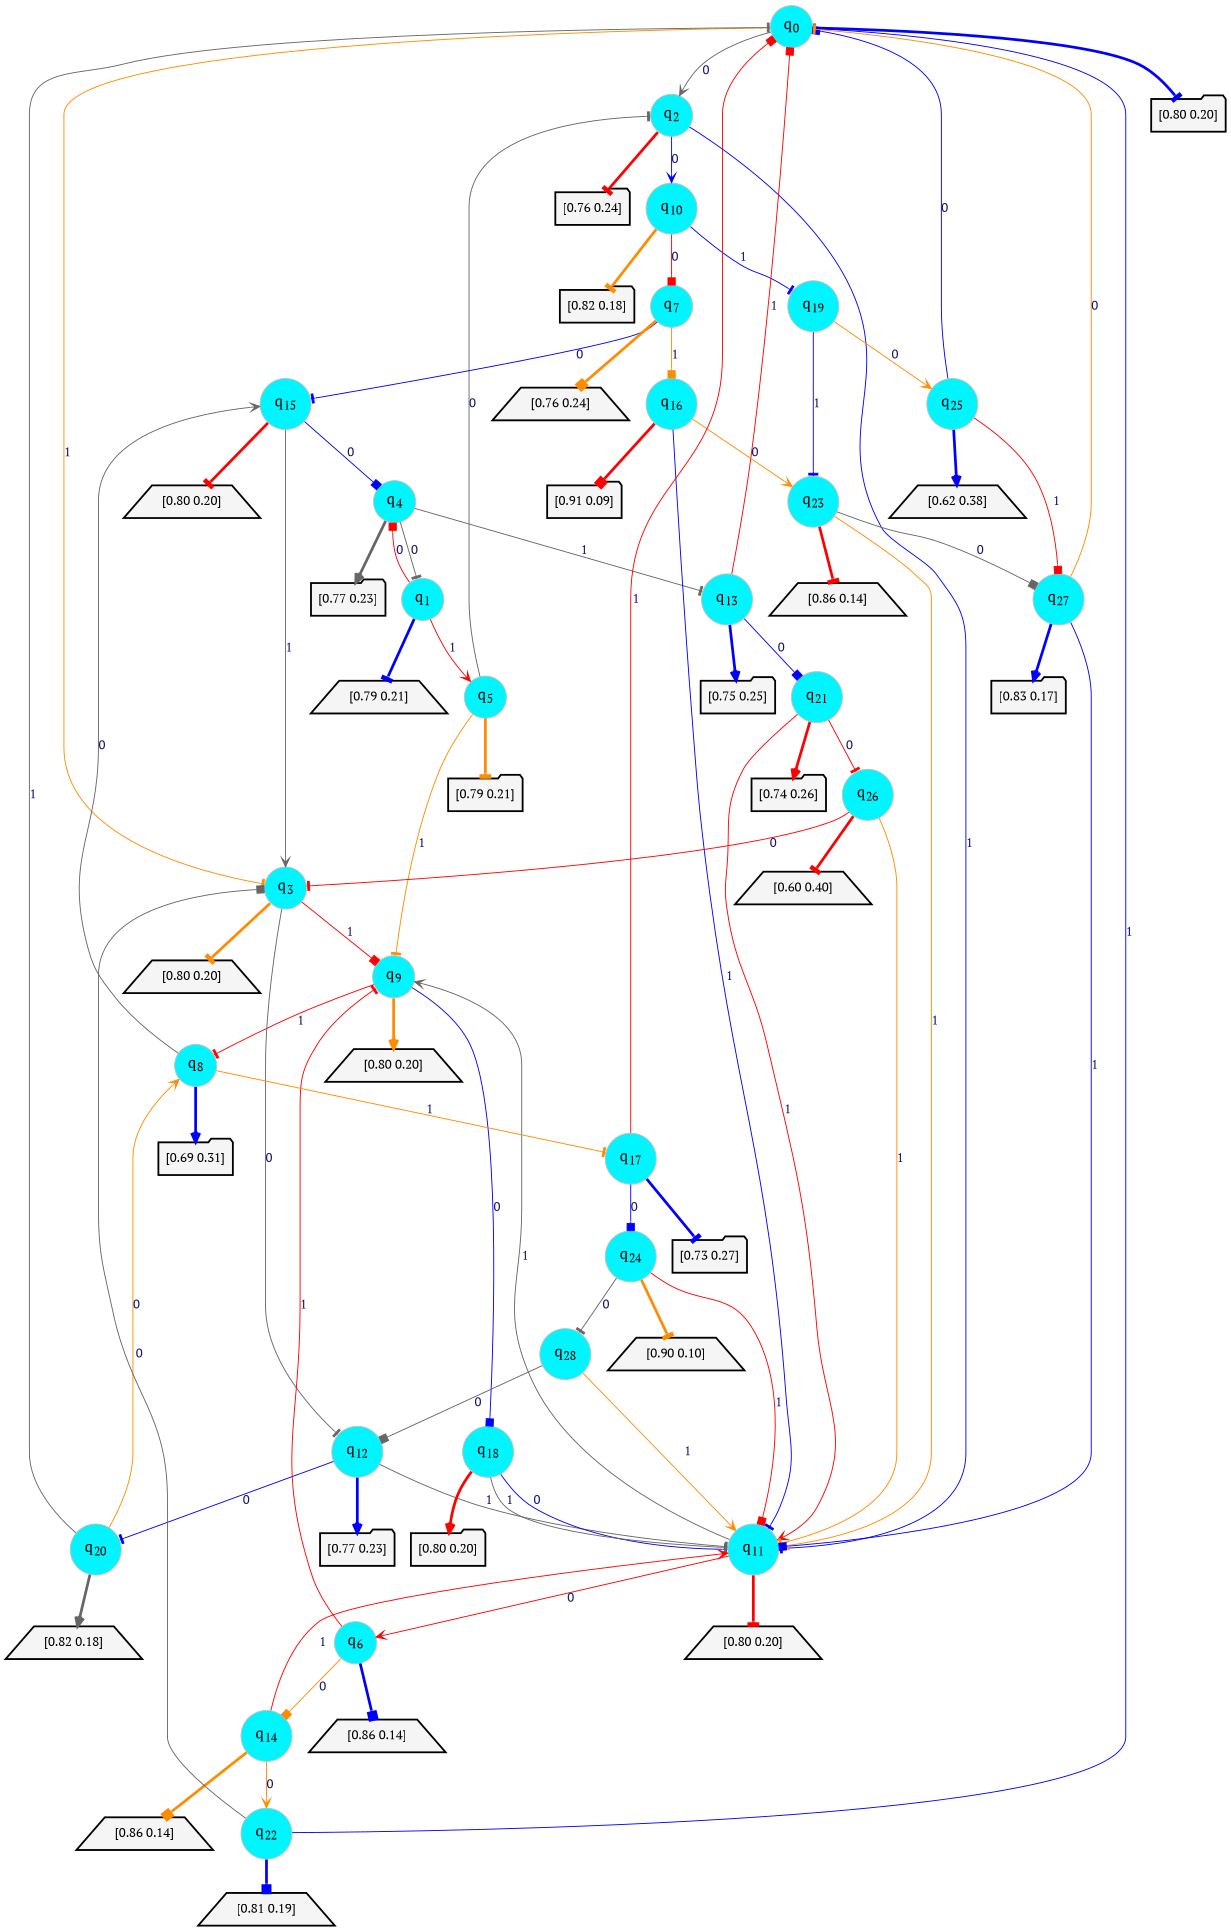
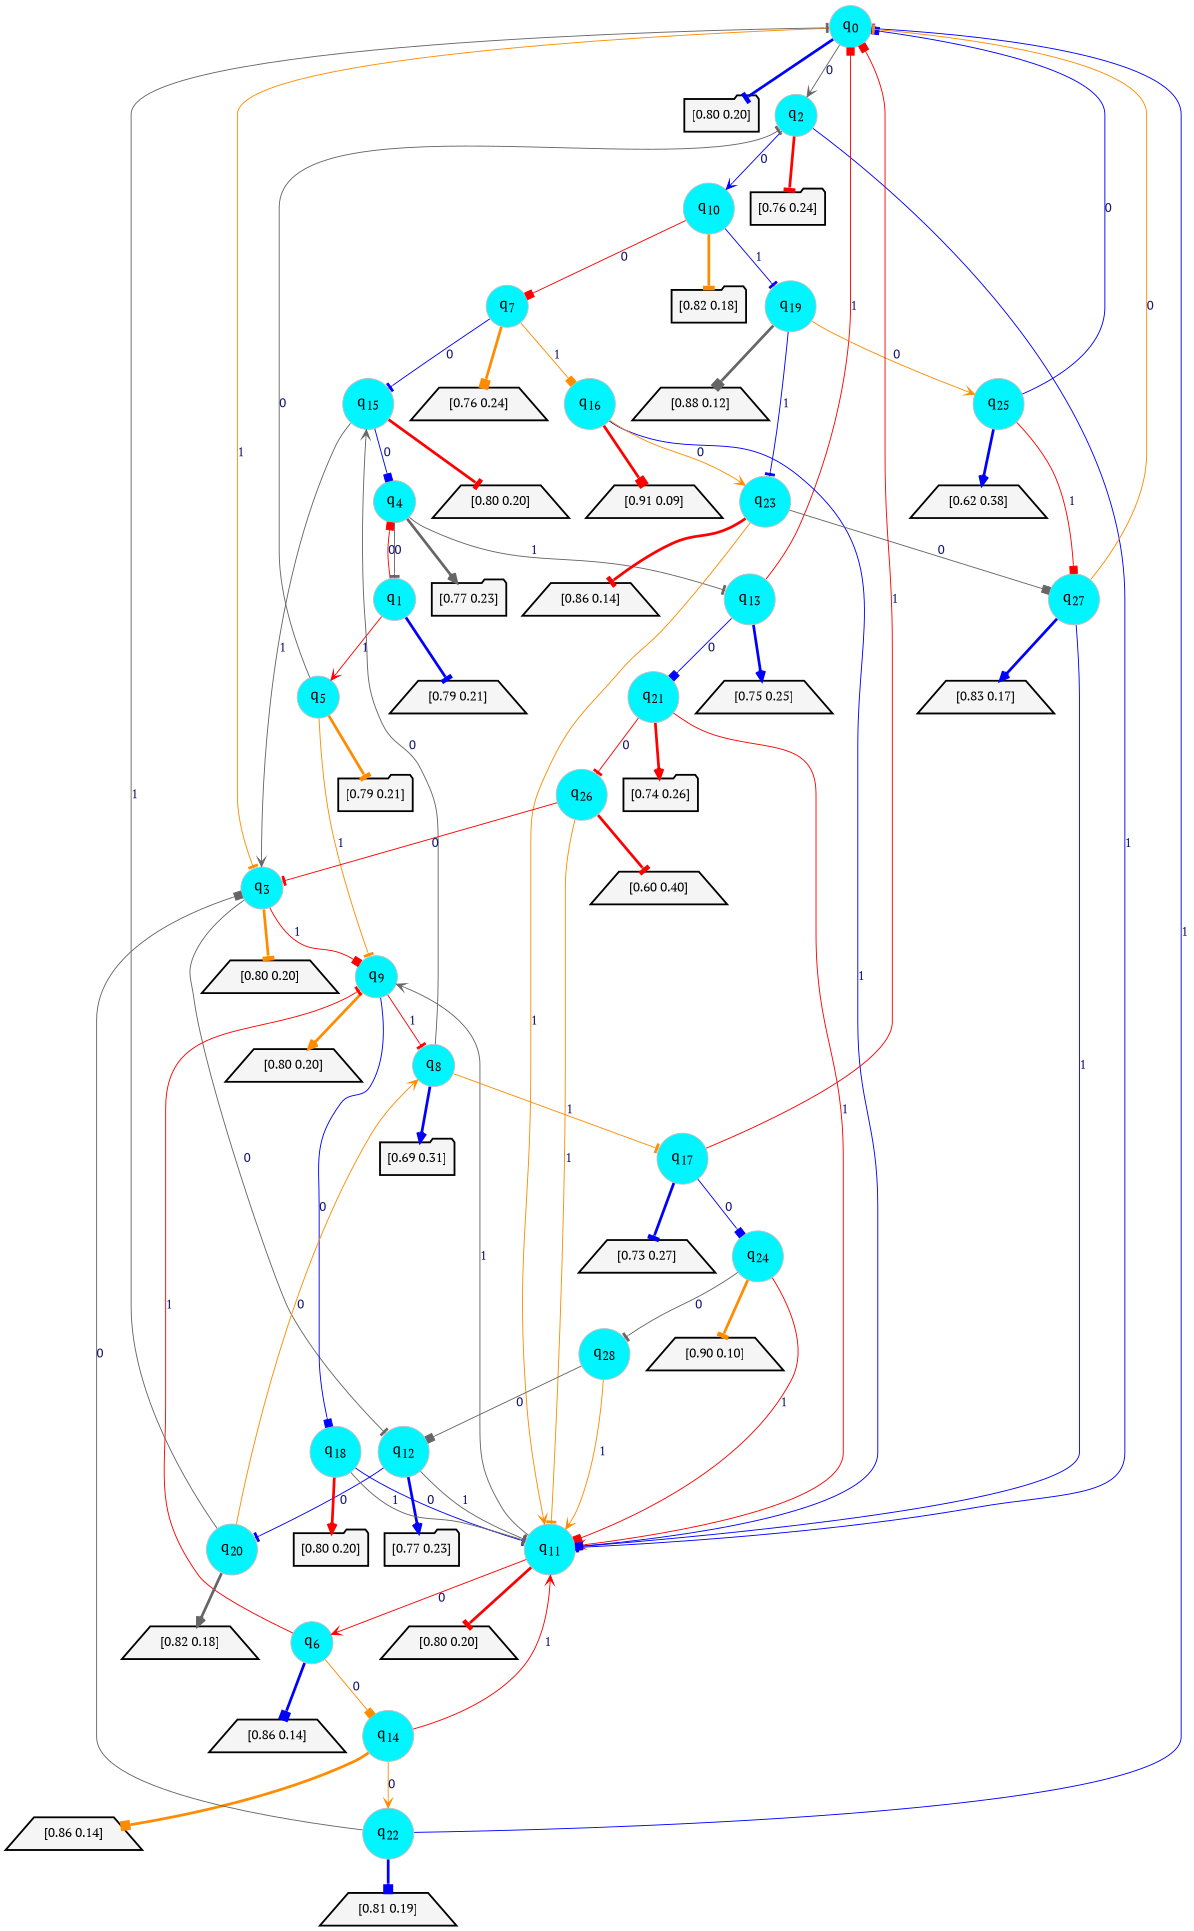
none -> (701, 404)
(584, 502) -> (654, 502)
(738, 697) -> (764, 697)
(1029, 697) -> (986, 697)
(710, 1256) -> (647, 1256)
